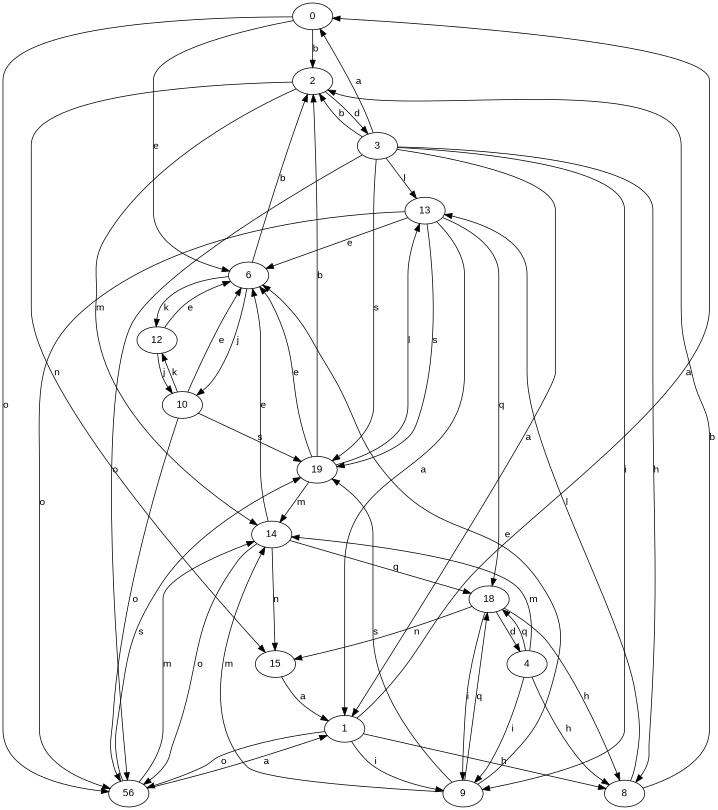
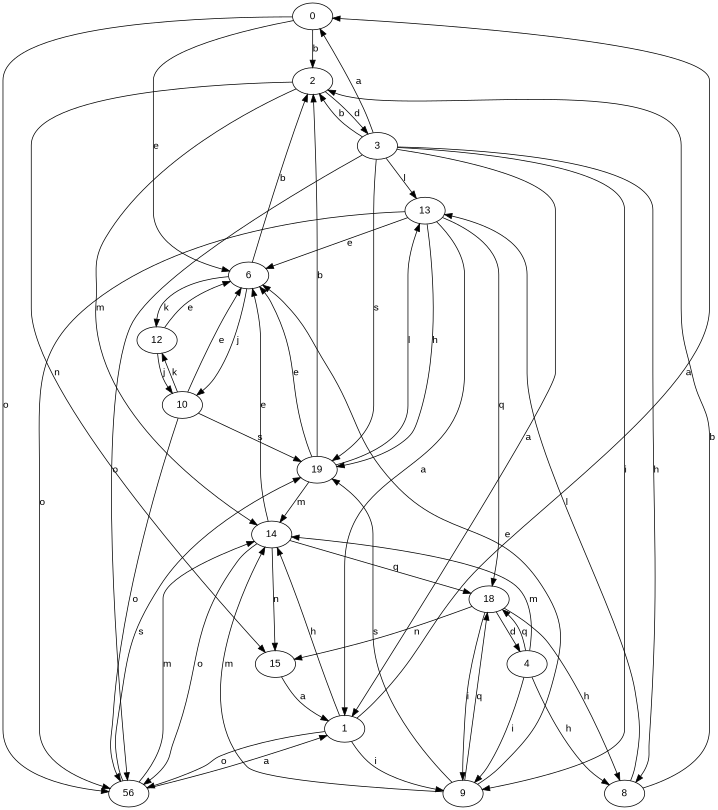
(435, 340) -> (435, 340)
(481, 760) -> (310, 635)
